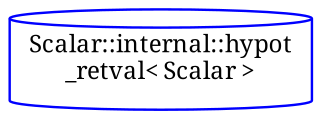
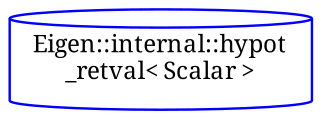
(161, 60) -> (161, 60)
